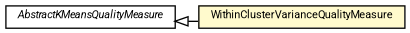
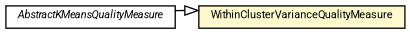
(193, 21) -> (180, 11)
